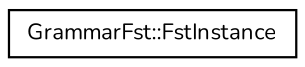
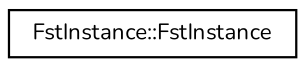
(153, 34) -> (153, 34)
